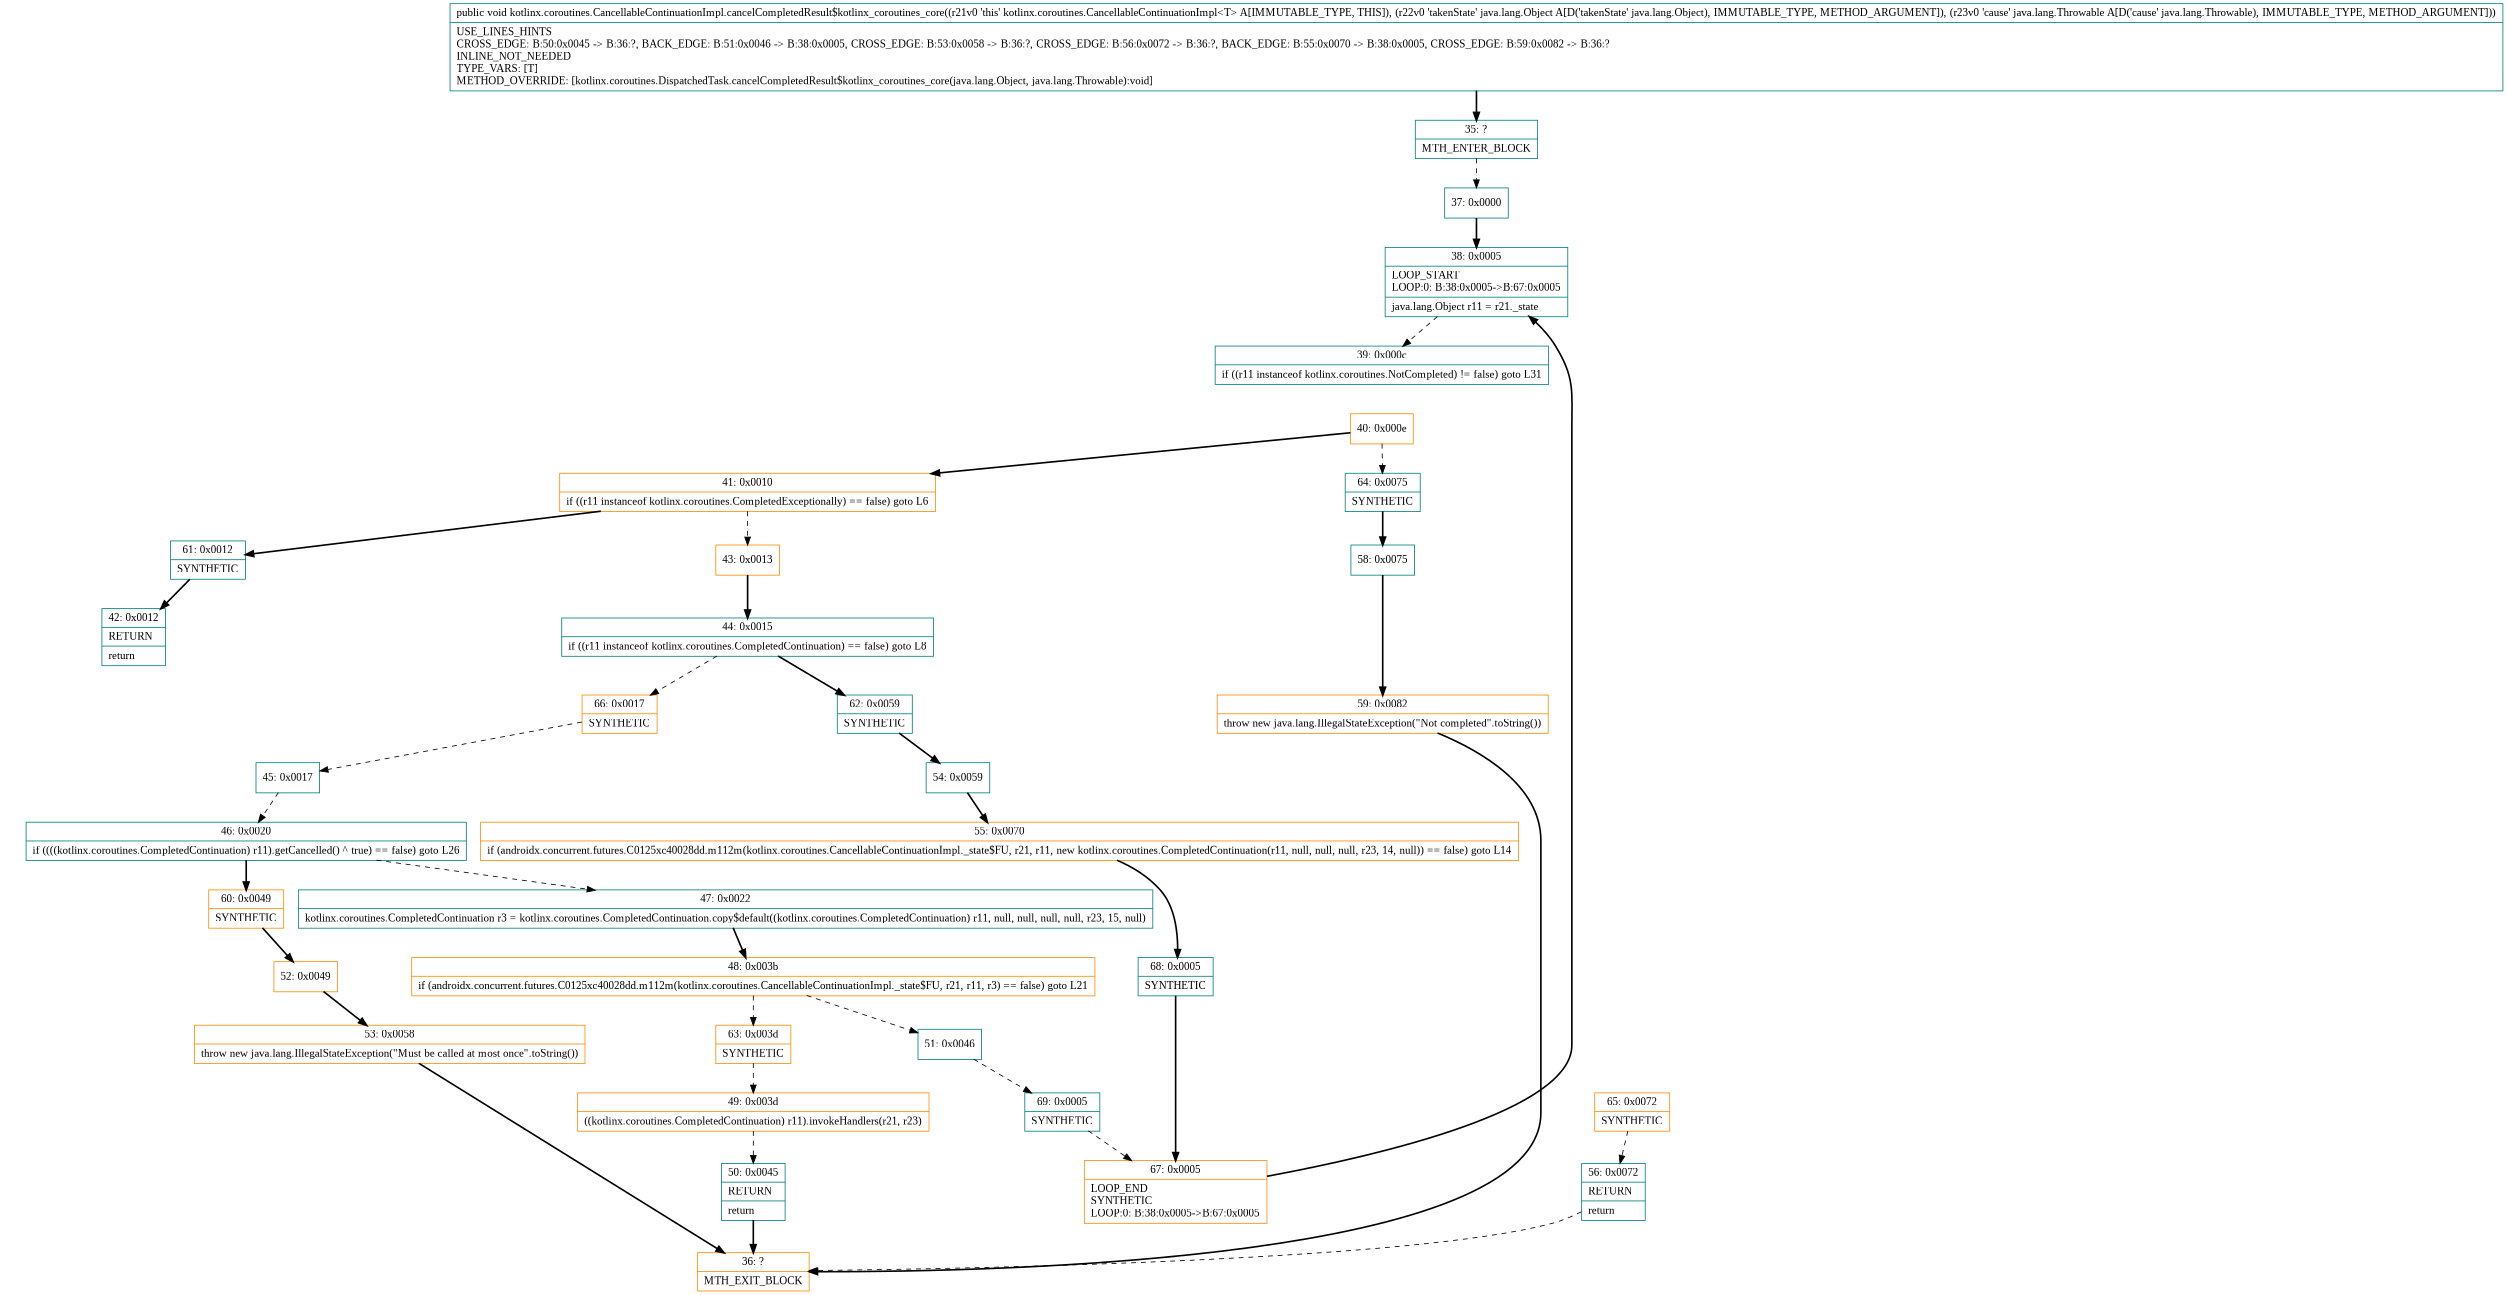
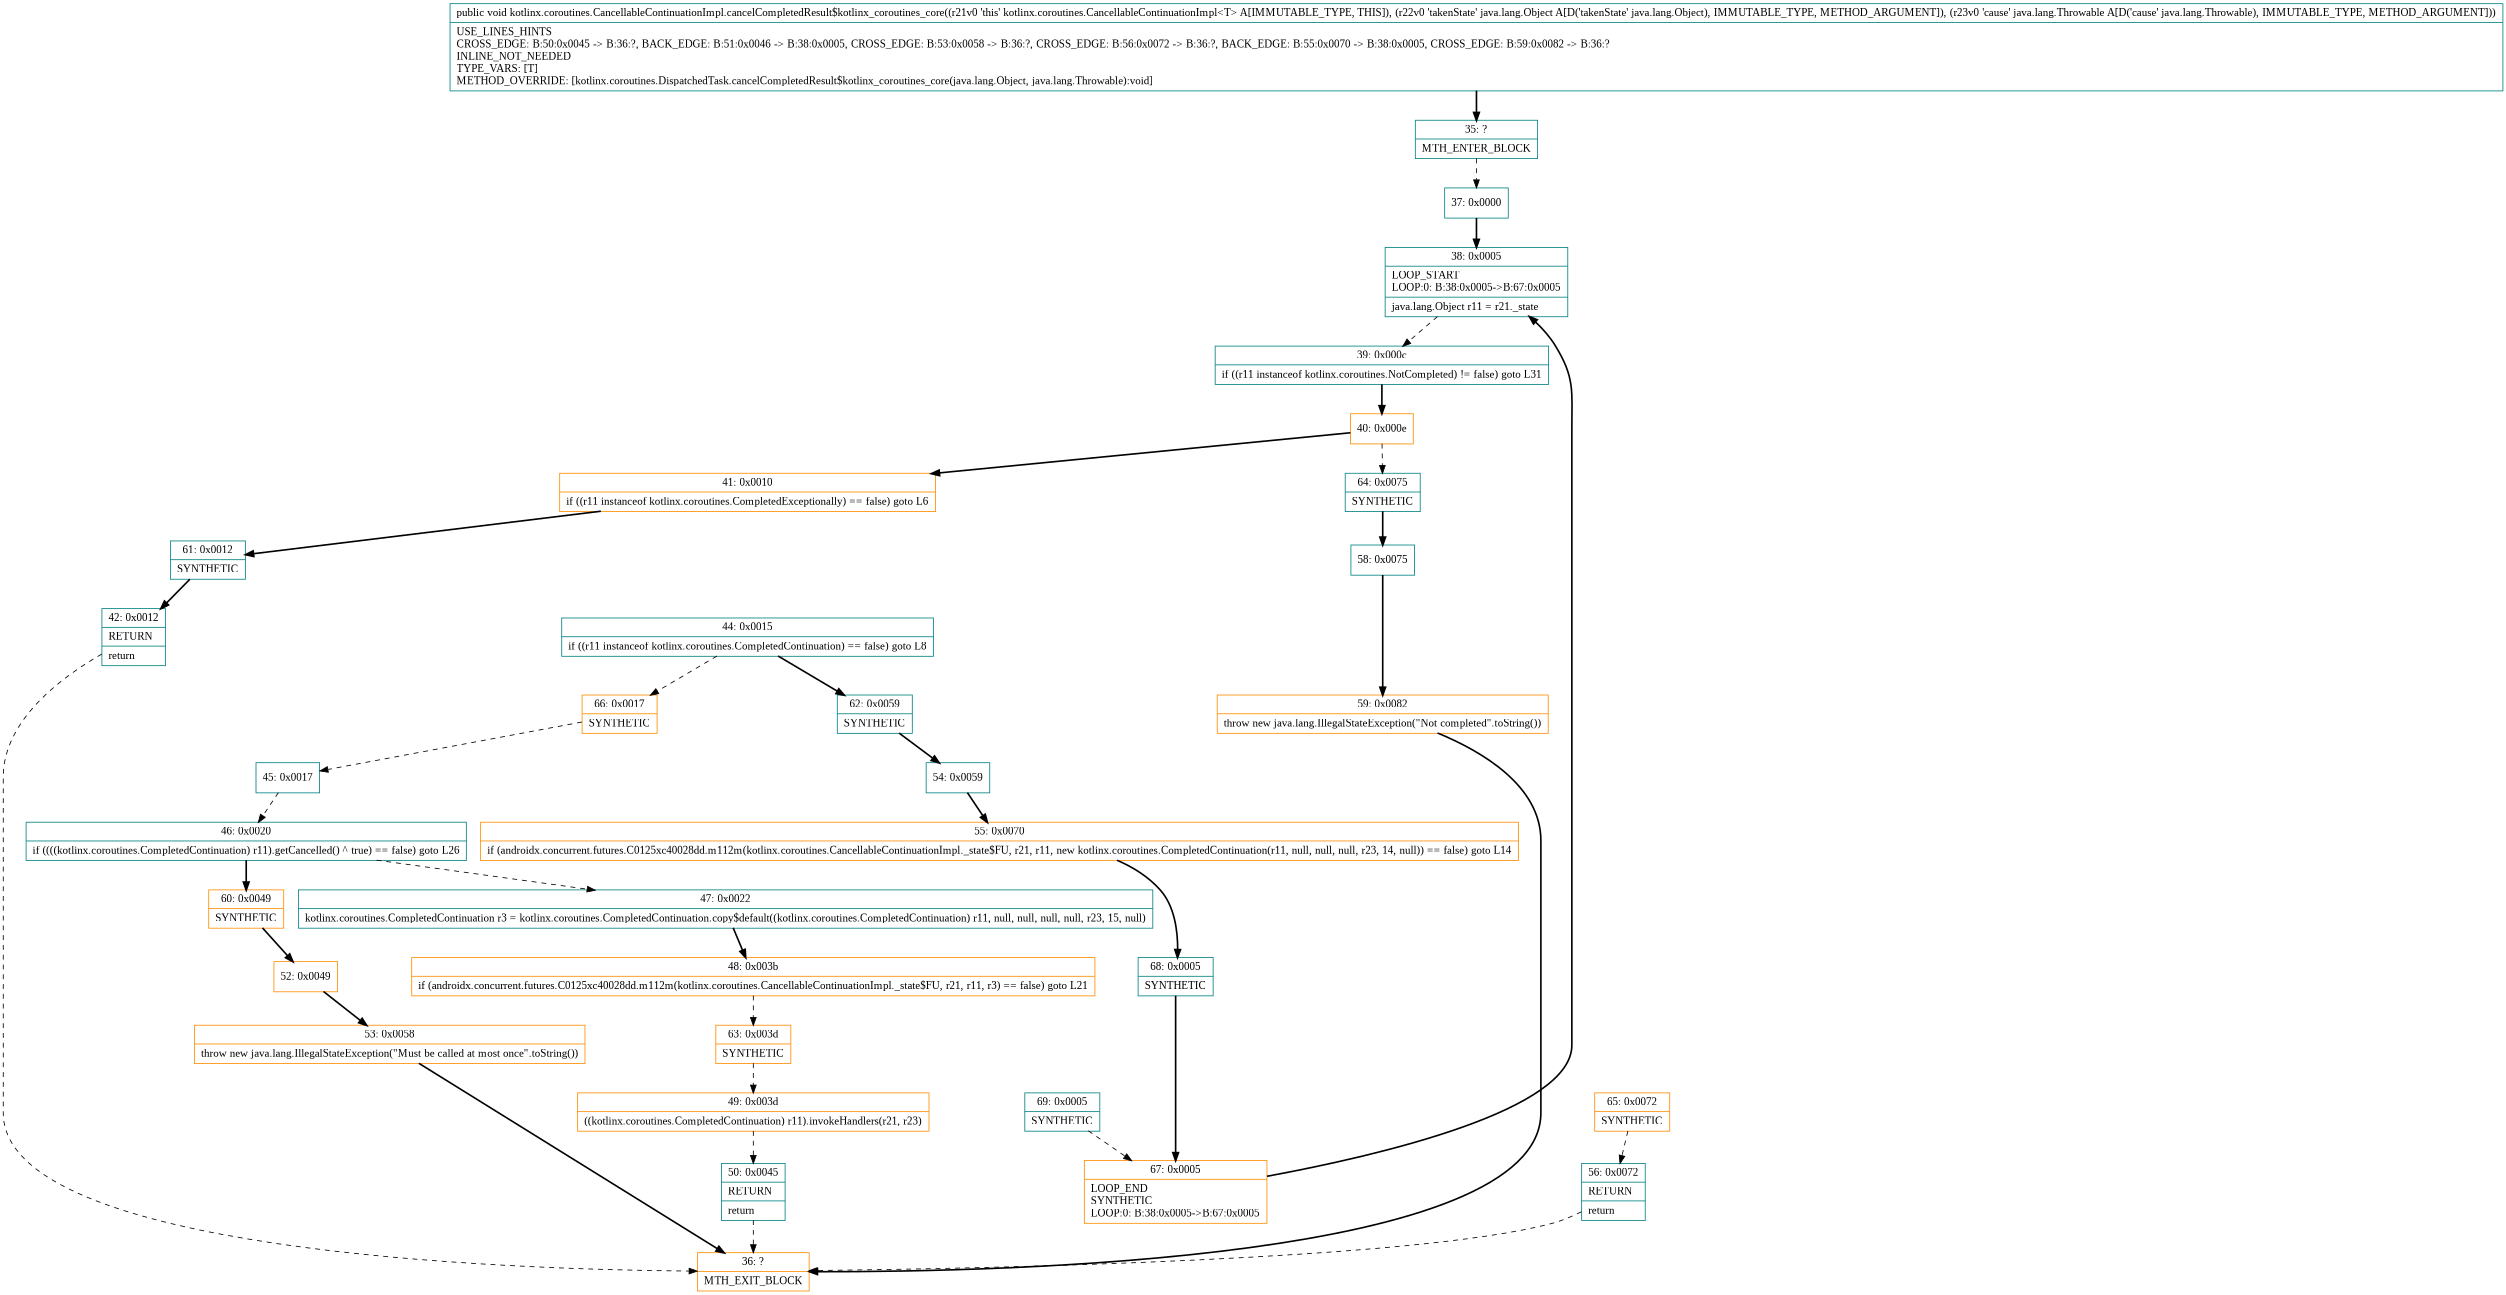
none -> (1382, 395)
(748, 560) -> none
(950, 1044) -> none
none -> (80, 1193)
(753, 1232) -> (753, 1232)
